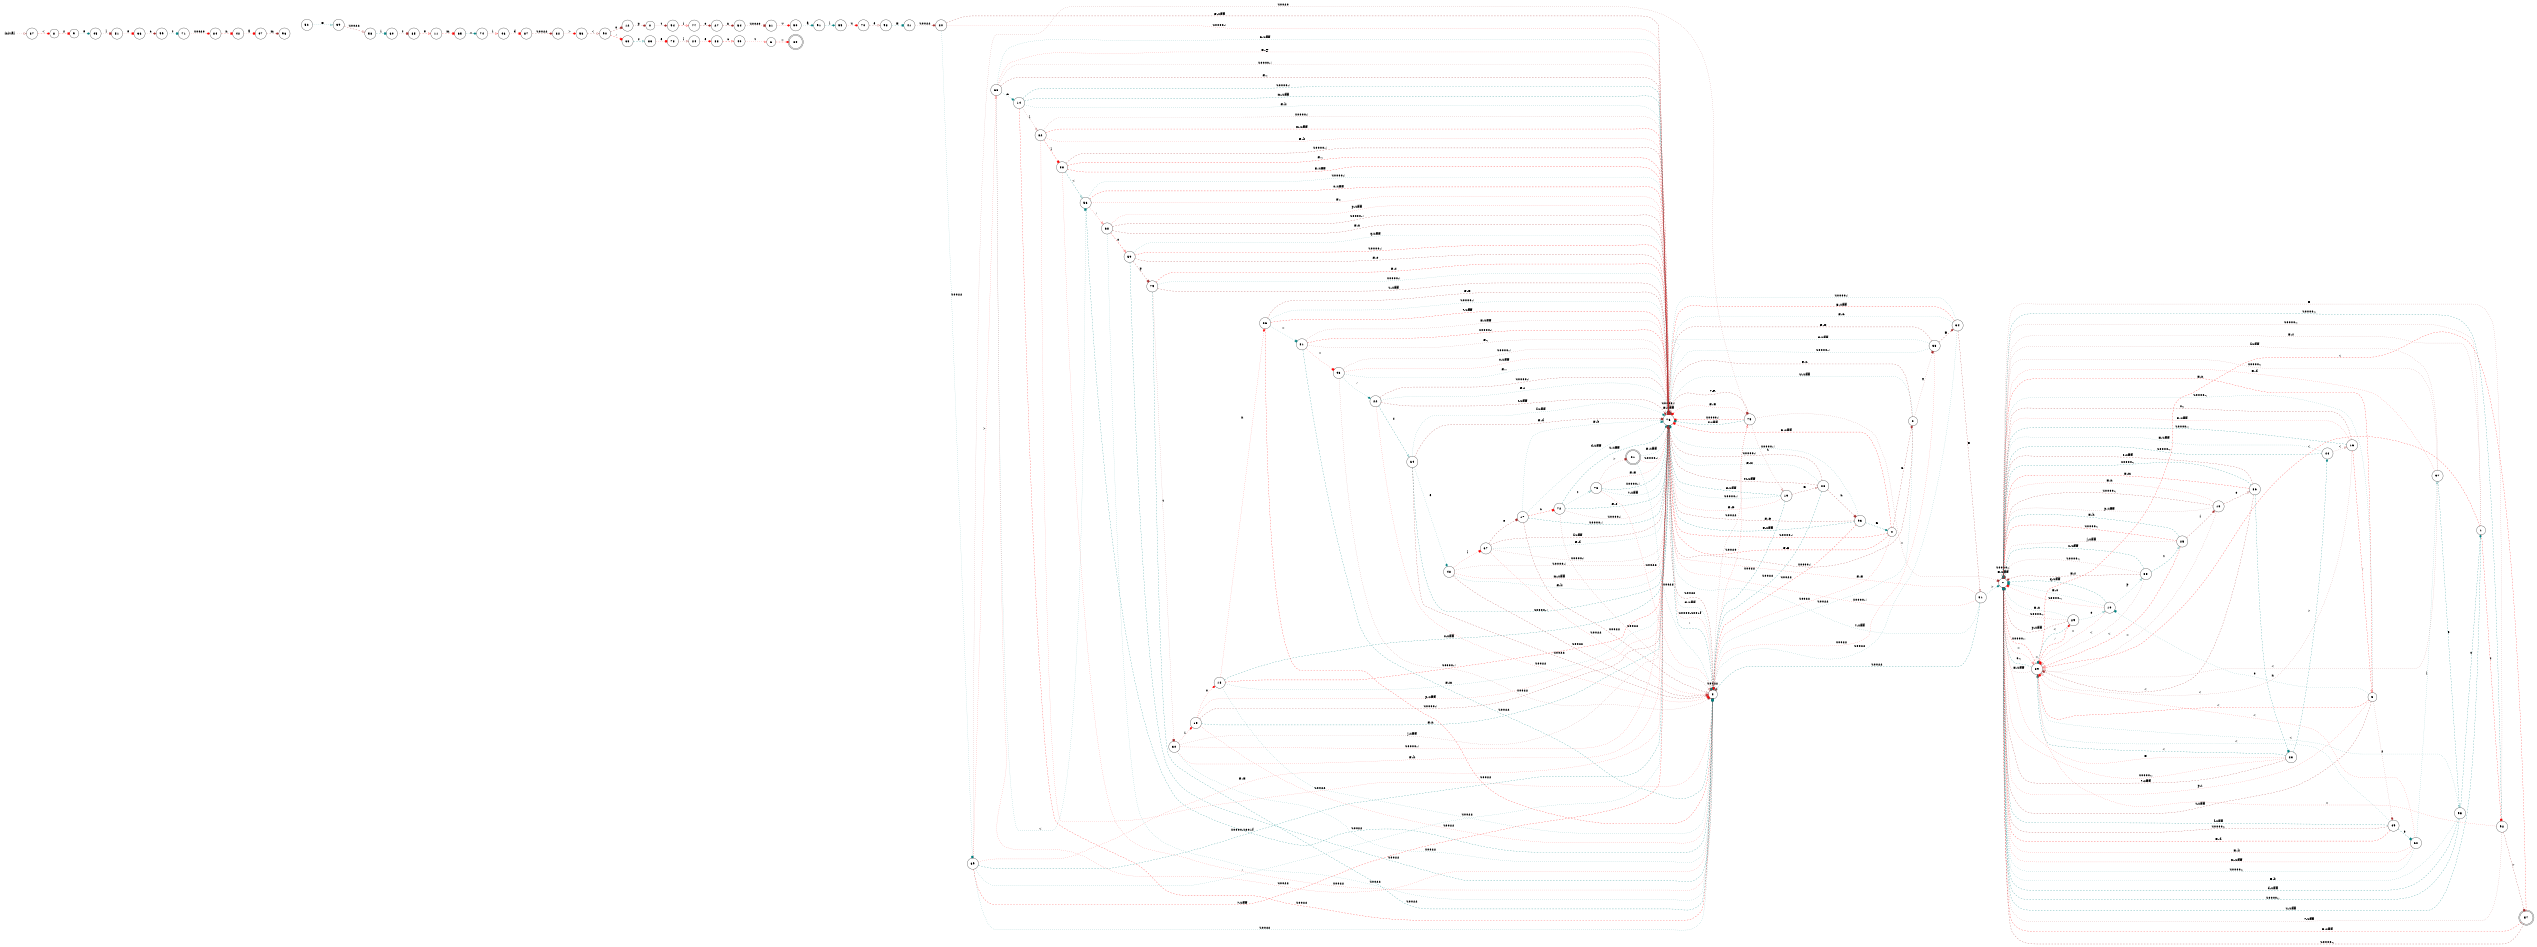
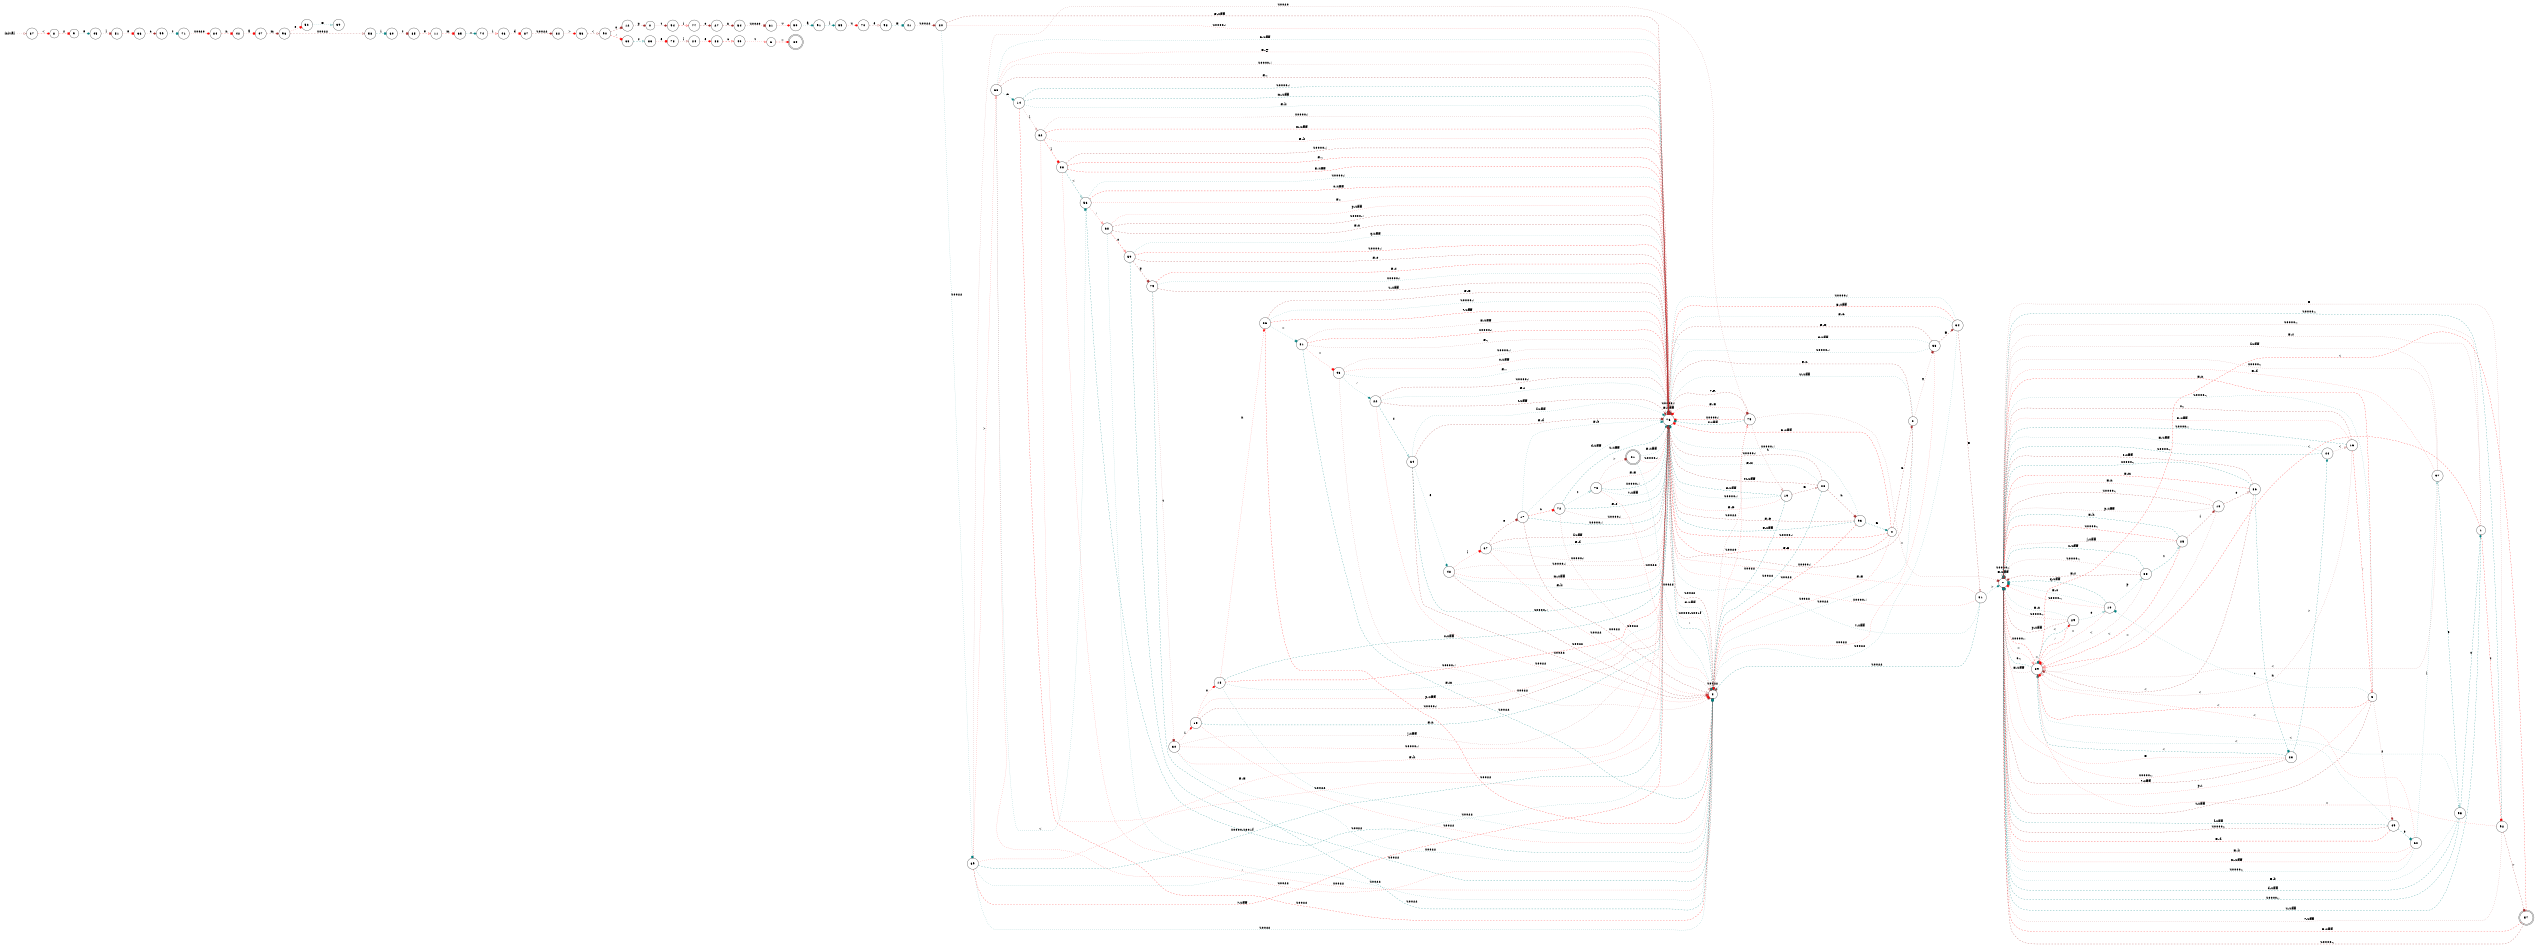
(353, 29) -> (326, 34)
none -> (295, 30)
